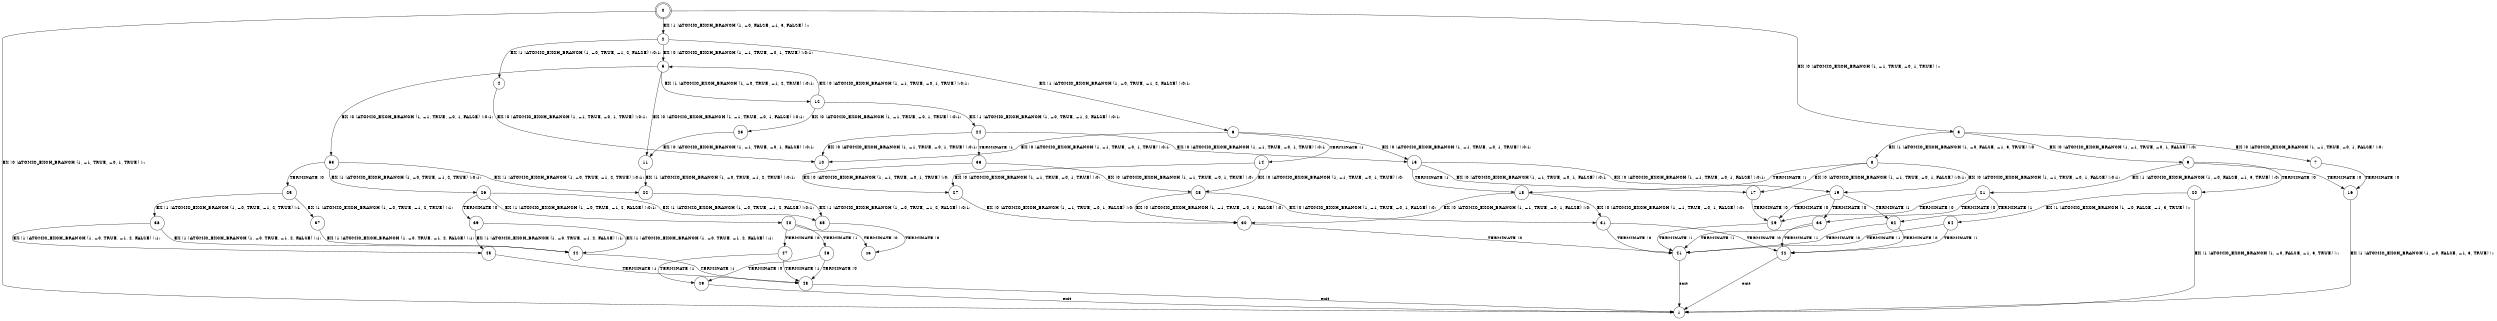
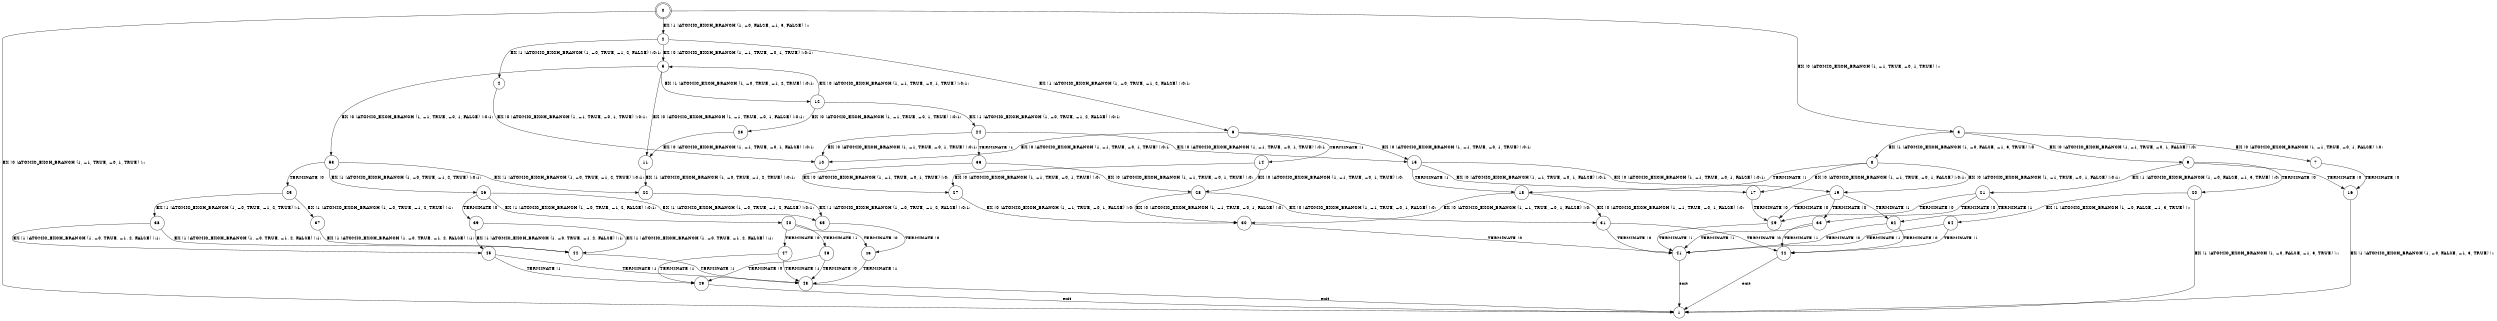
none -> (845, 278)
none -> (591, 279)
